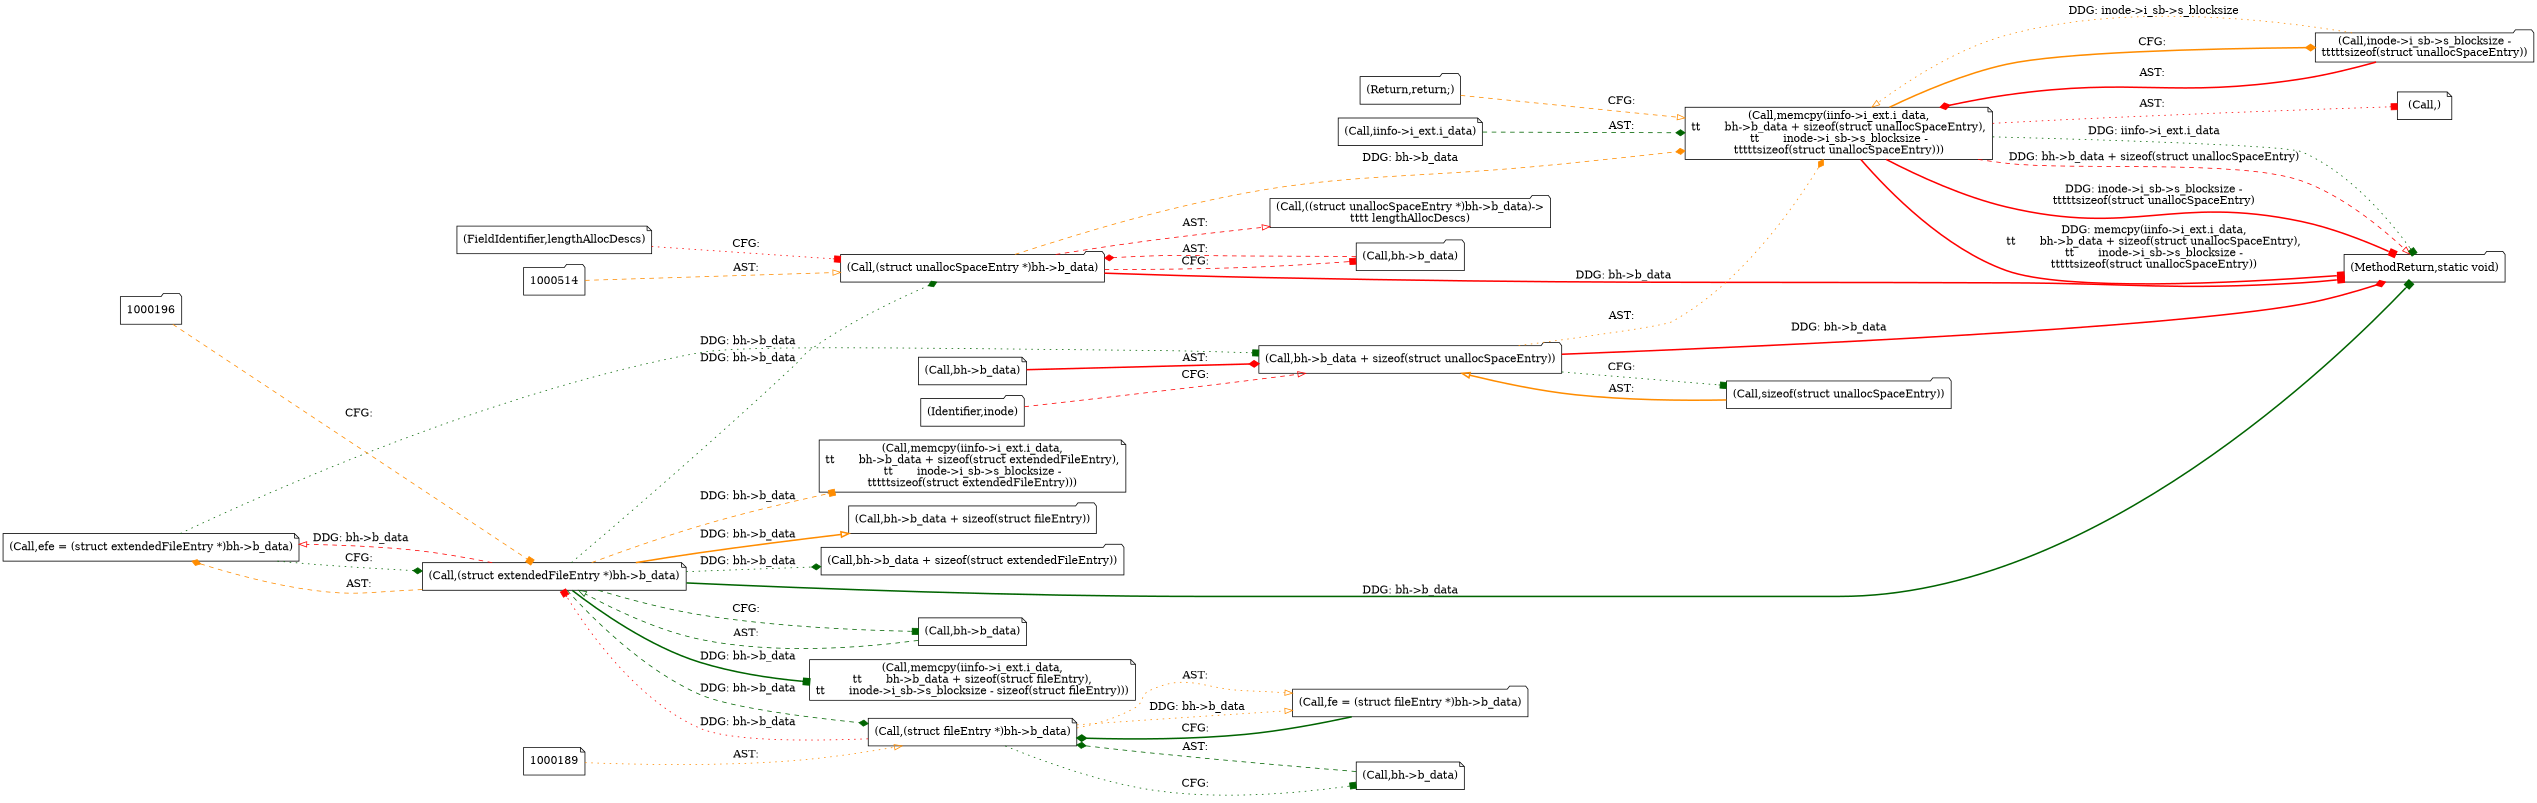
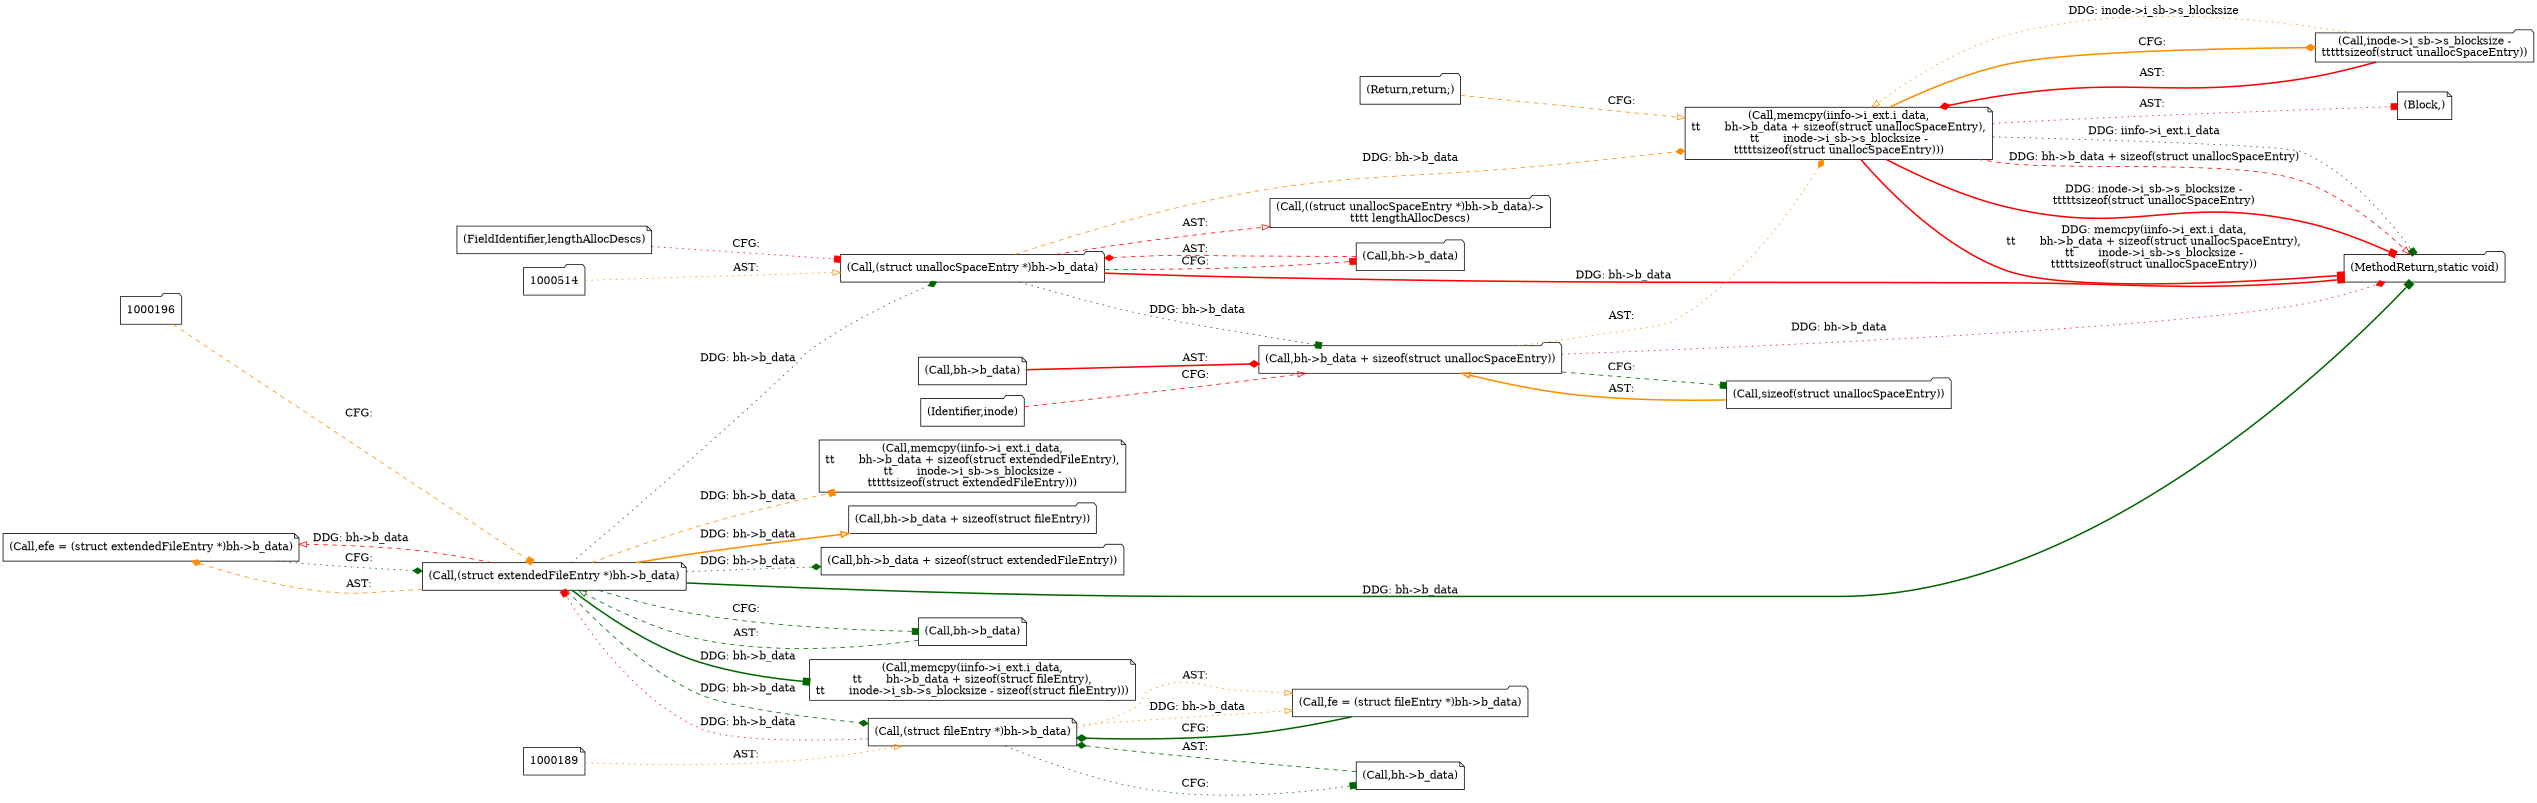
(2425, 106) -> (2425, 106)
(1410, 132) -> none
(709, 277) -> (709, 277)
(1971, 335) -> (1971, 335)
(700, 353) -> (1165, 319)
(1640, 378) -> (1640, 378)
